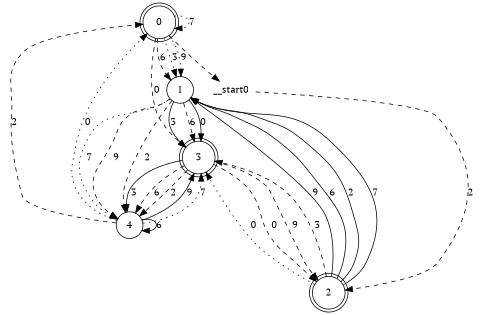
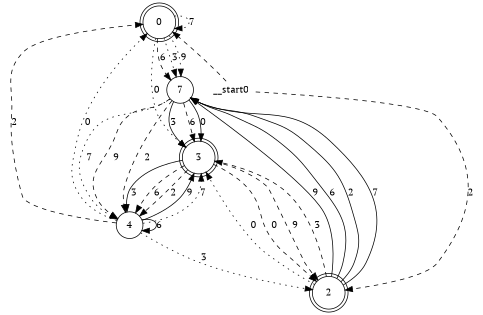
(191, 57) -> (203, 58)
(180, 90) -> (180, 90)
(153, 95) -> (153, 95)
none -> (220, 269)
